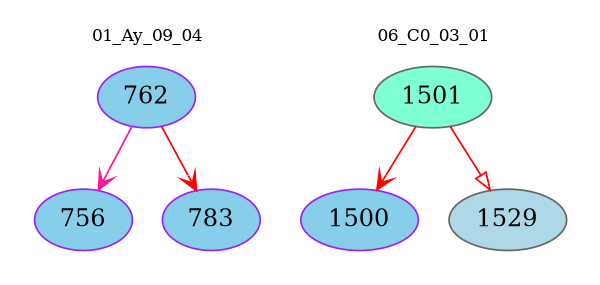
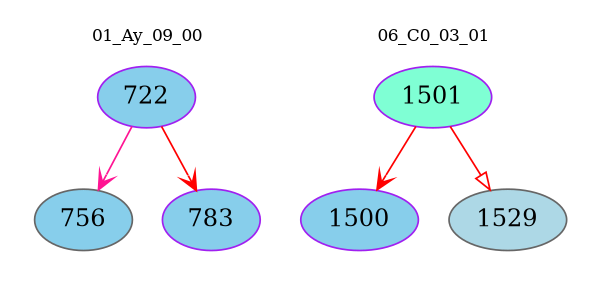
(147, 37) -> (147, 37)
(147, 97) -> (147, 97)
(433, 97) -> (433, 97)
(84, 220) -> (84, 220)
